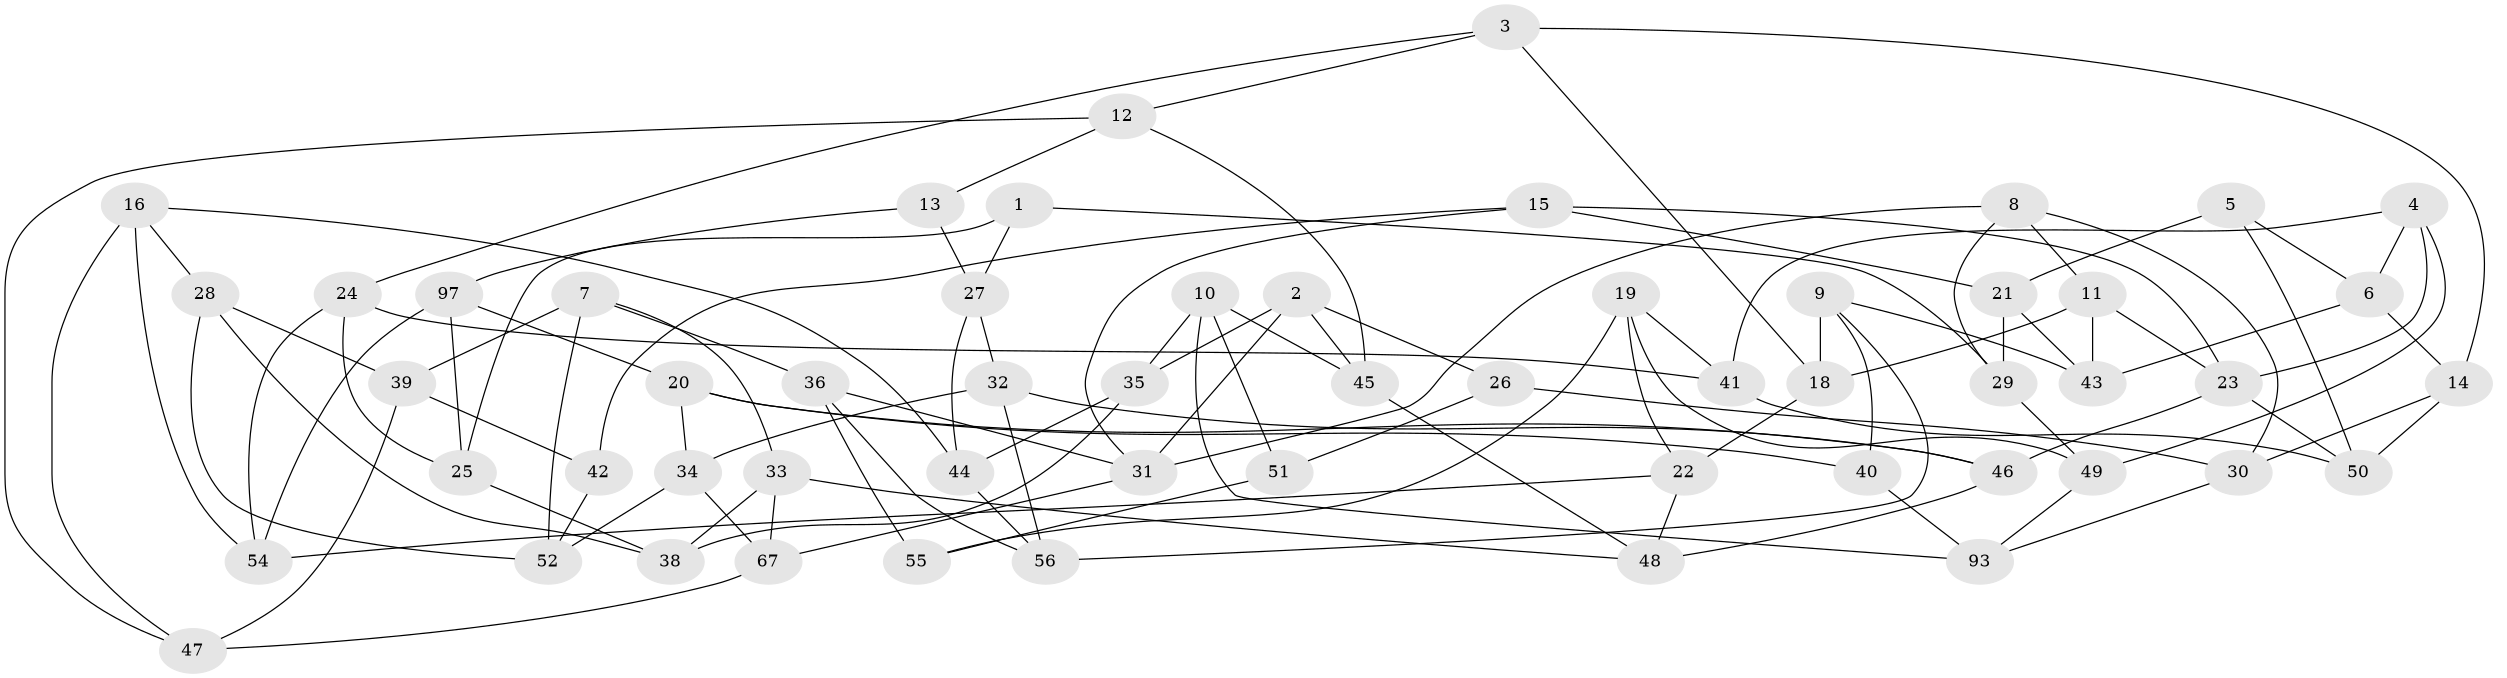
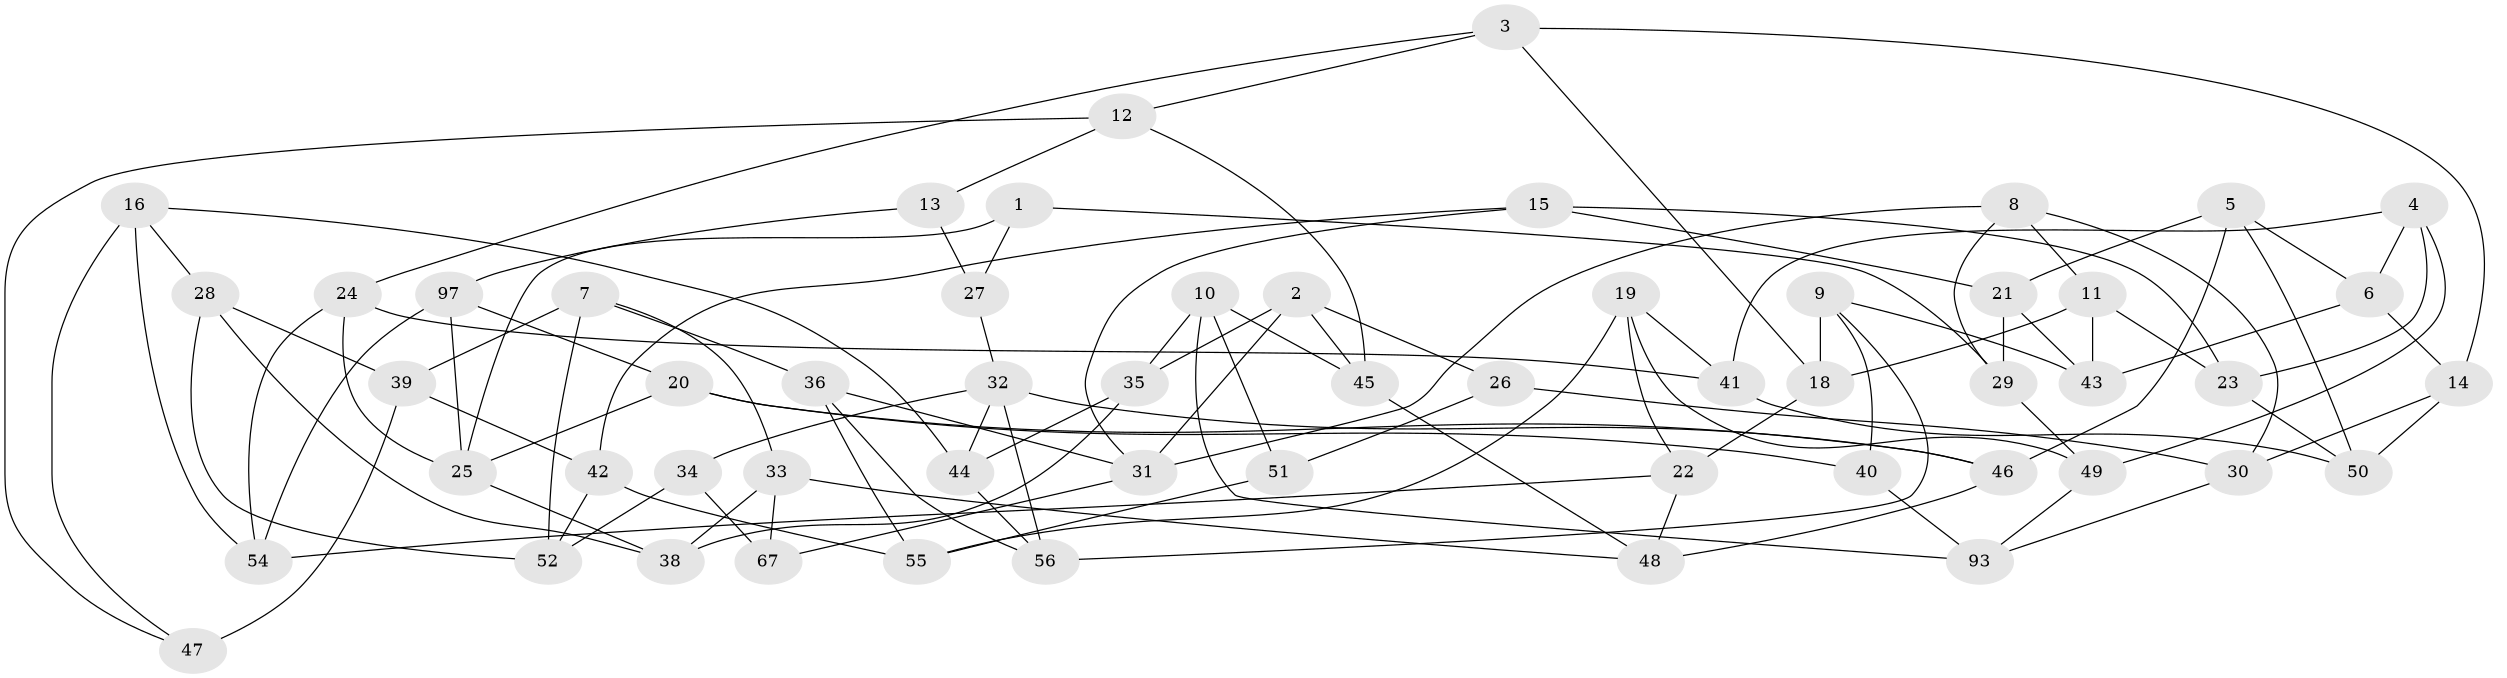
(952, 383) -> (976, 435)
(2115, 427) -> (2163, 374)
(684, 428) -> (571, 428)
none -> (715, 515)
(486, 626) -> none
